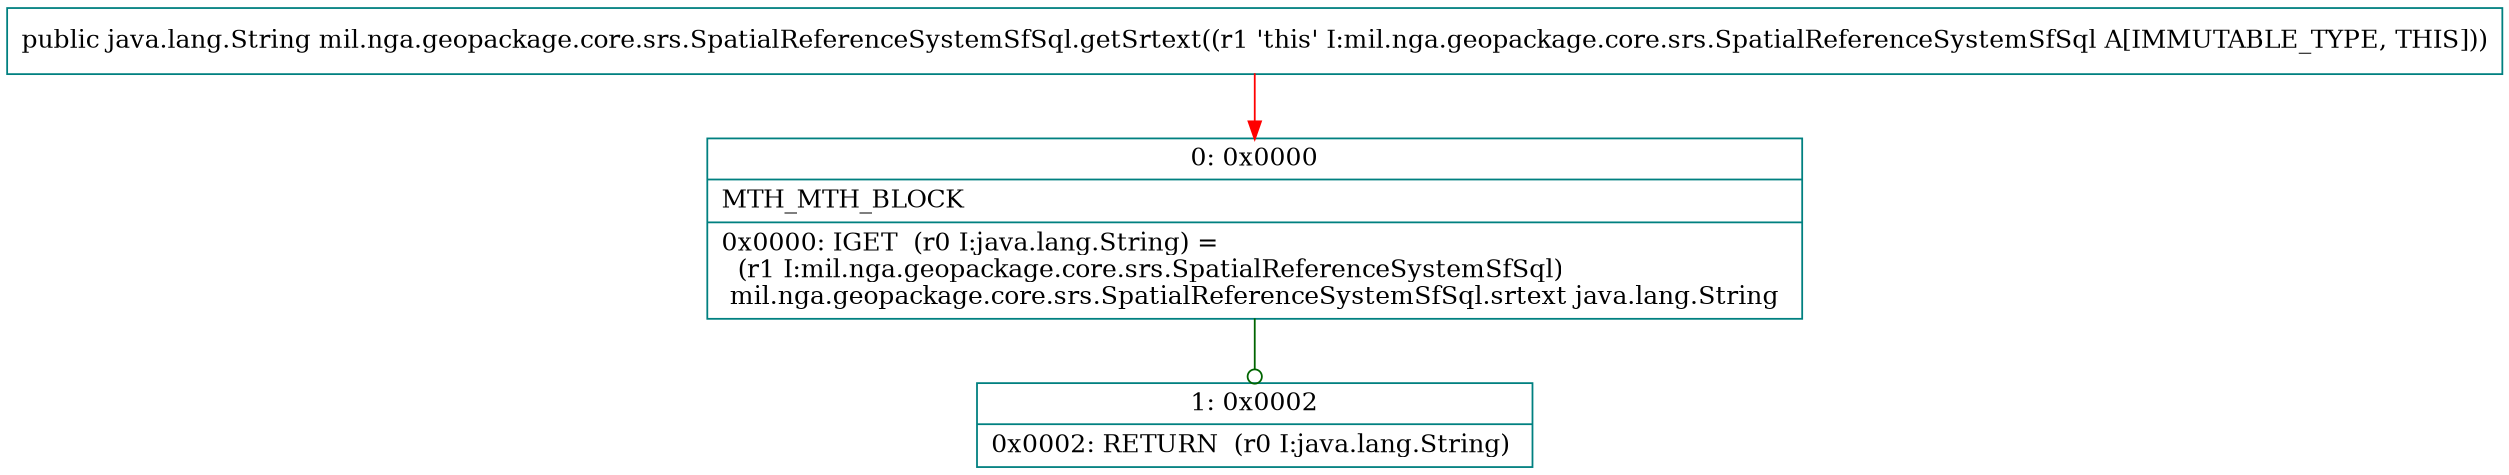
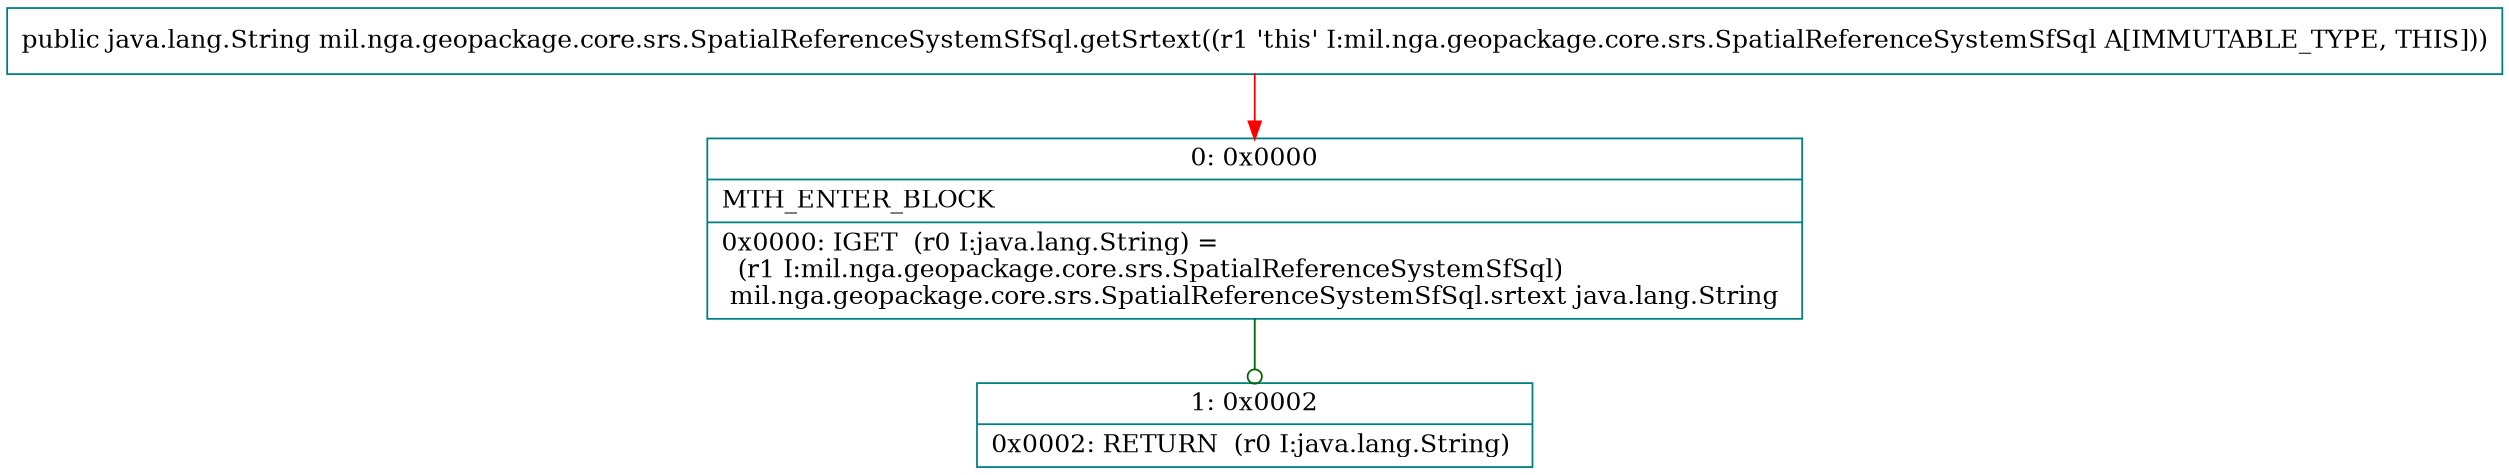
(843, 200) -> (859, 200)
